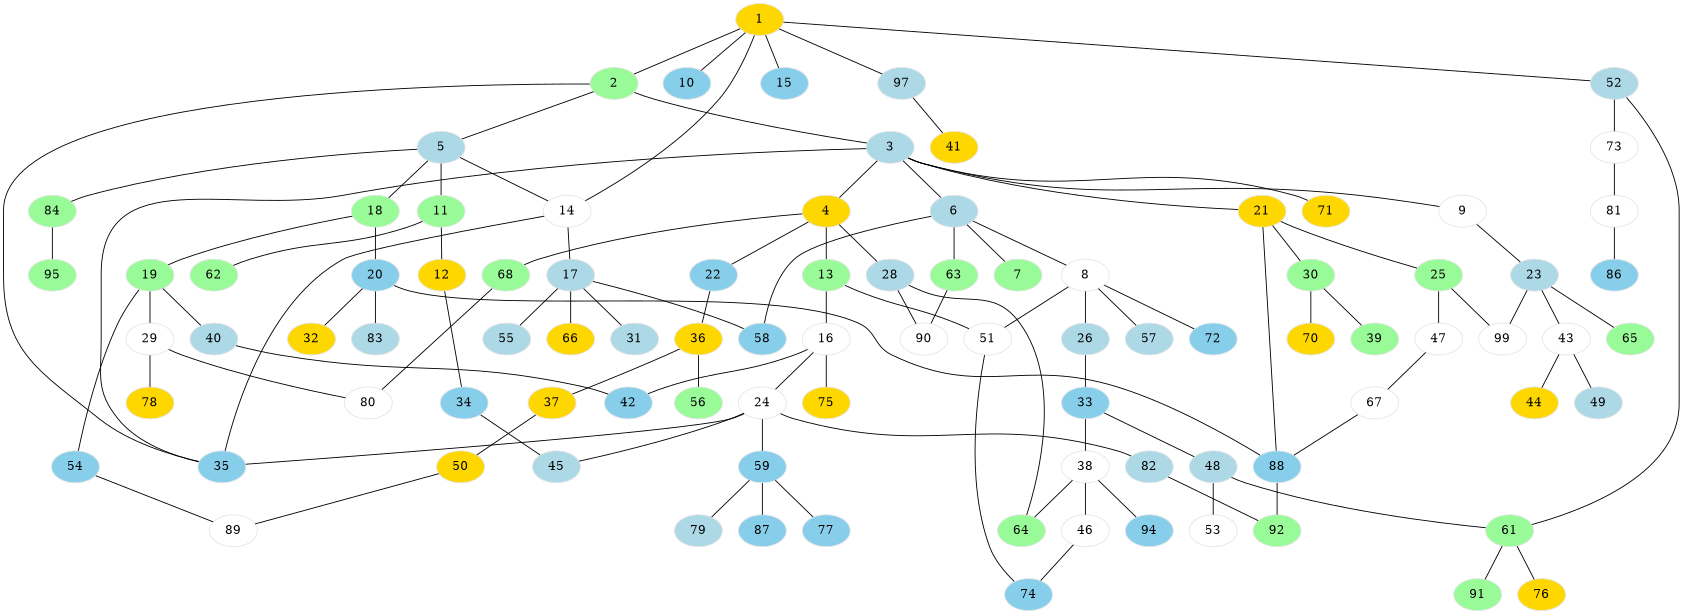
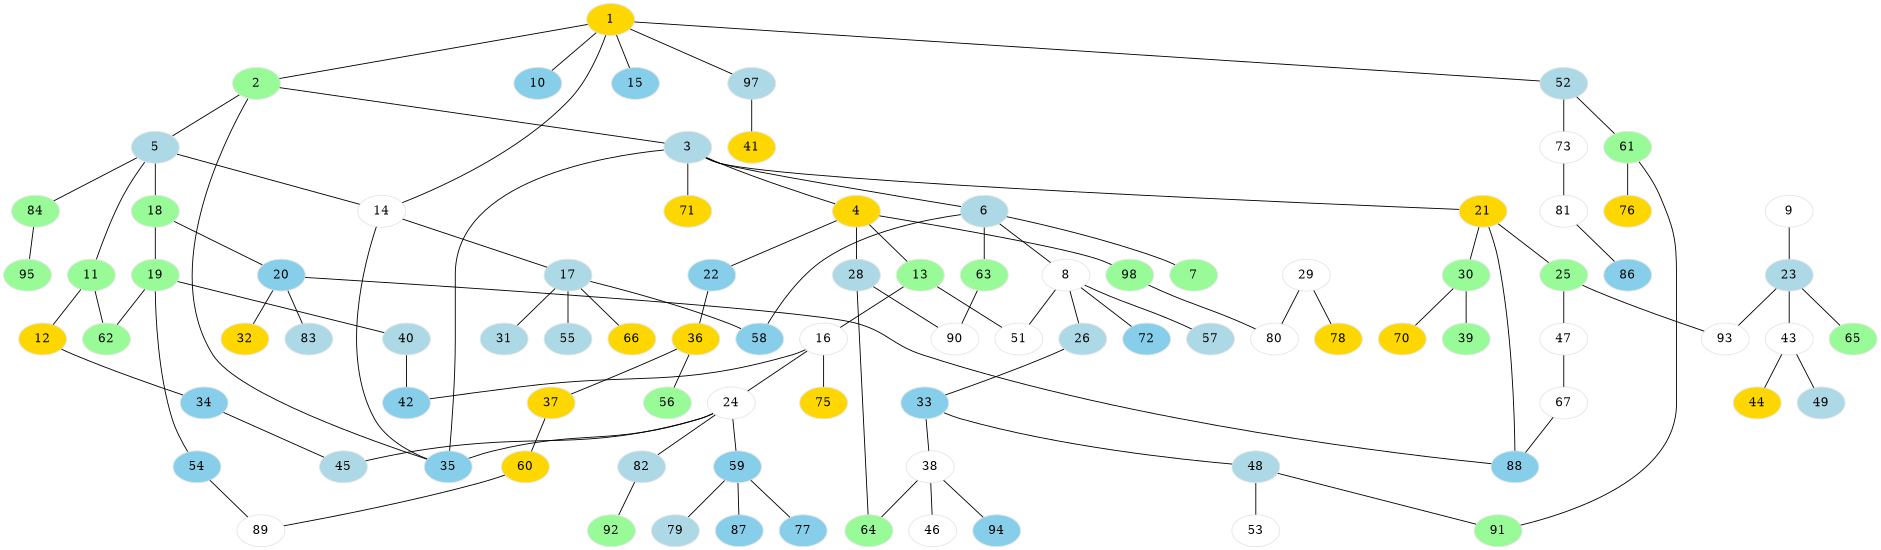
(1173, 189) -> none
(506, 275) -> (1130, 275)
(150, 307) -> (131, 307)
(1503, 339) -> (1725, 339)
(461, 467) -> (525, 467)
(1277, 499) -> none
(1357, 510) -> (1377, 499)
(1029, 595) -> none
